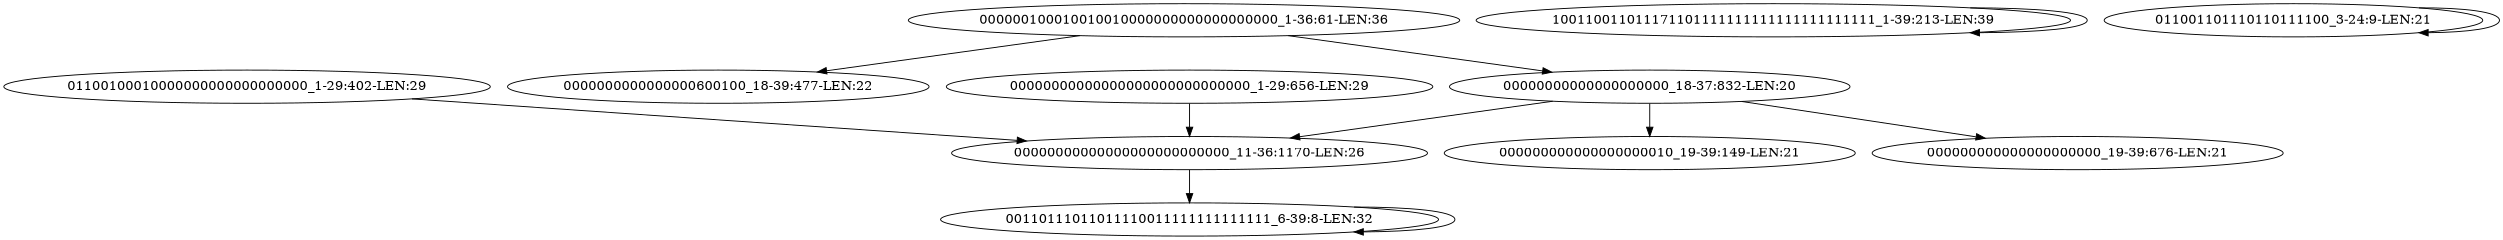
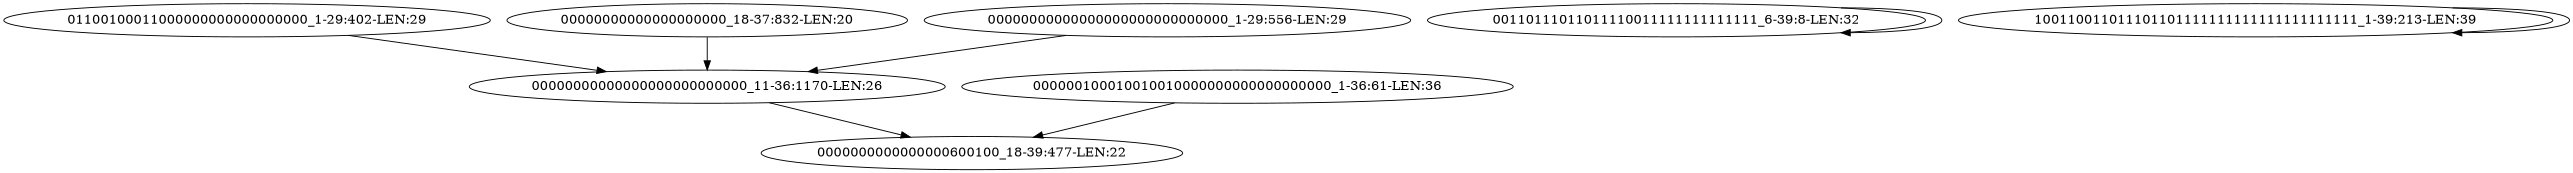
(1773, 20) -> (2256, 20)
(2293, 20) -> none
(1415, 53) -> none
(247, 87) -> (247, 20)
(1190, 87) -> (1167, 20)
(1650, 153) -> none
(2078, 153) -> none
(1190, 182) -> (835, 119)
